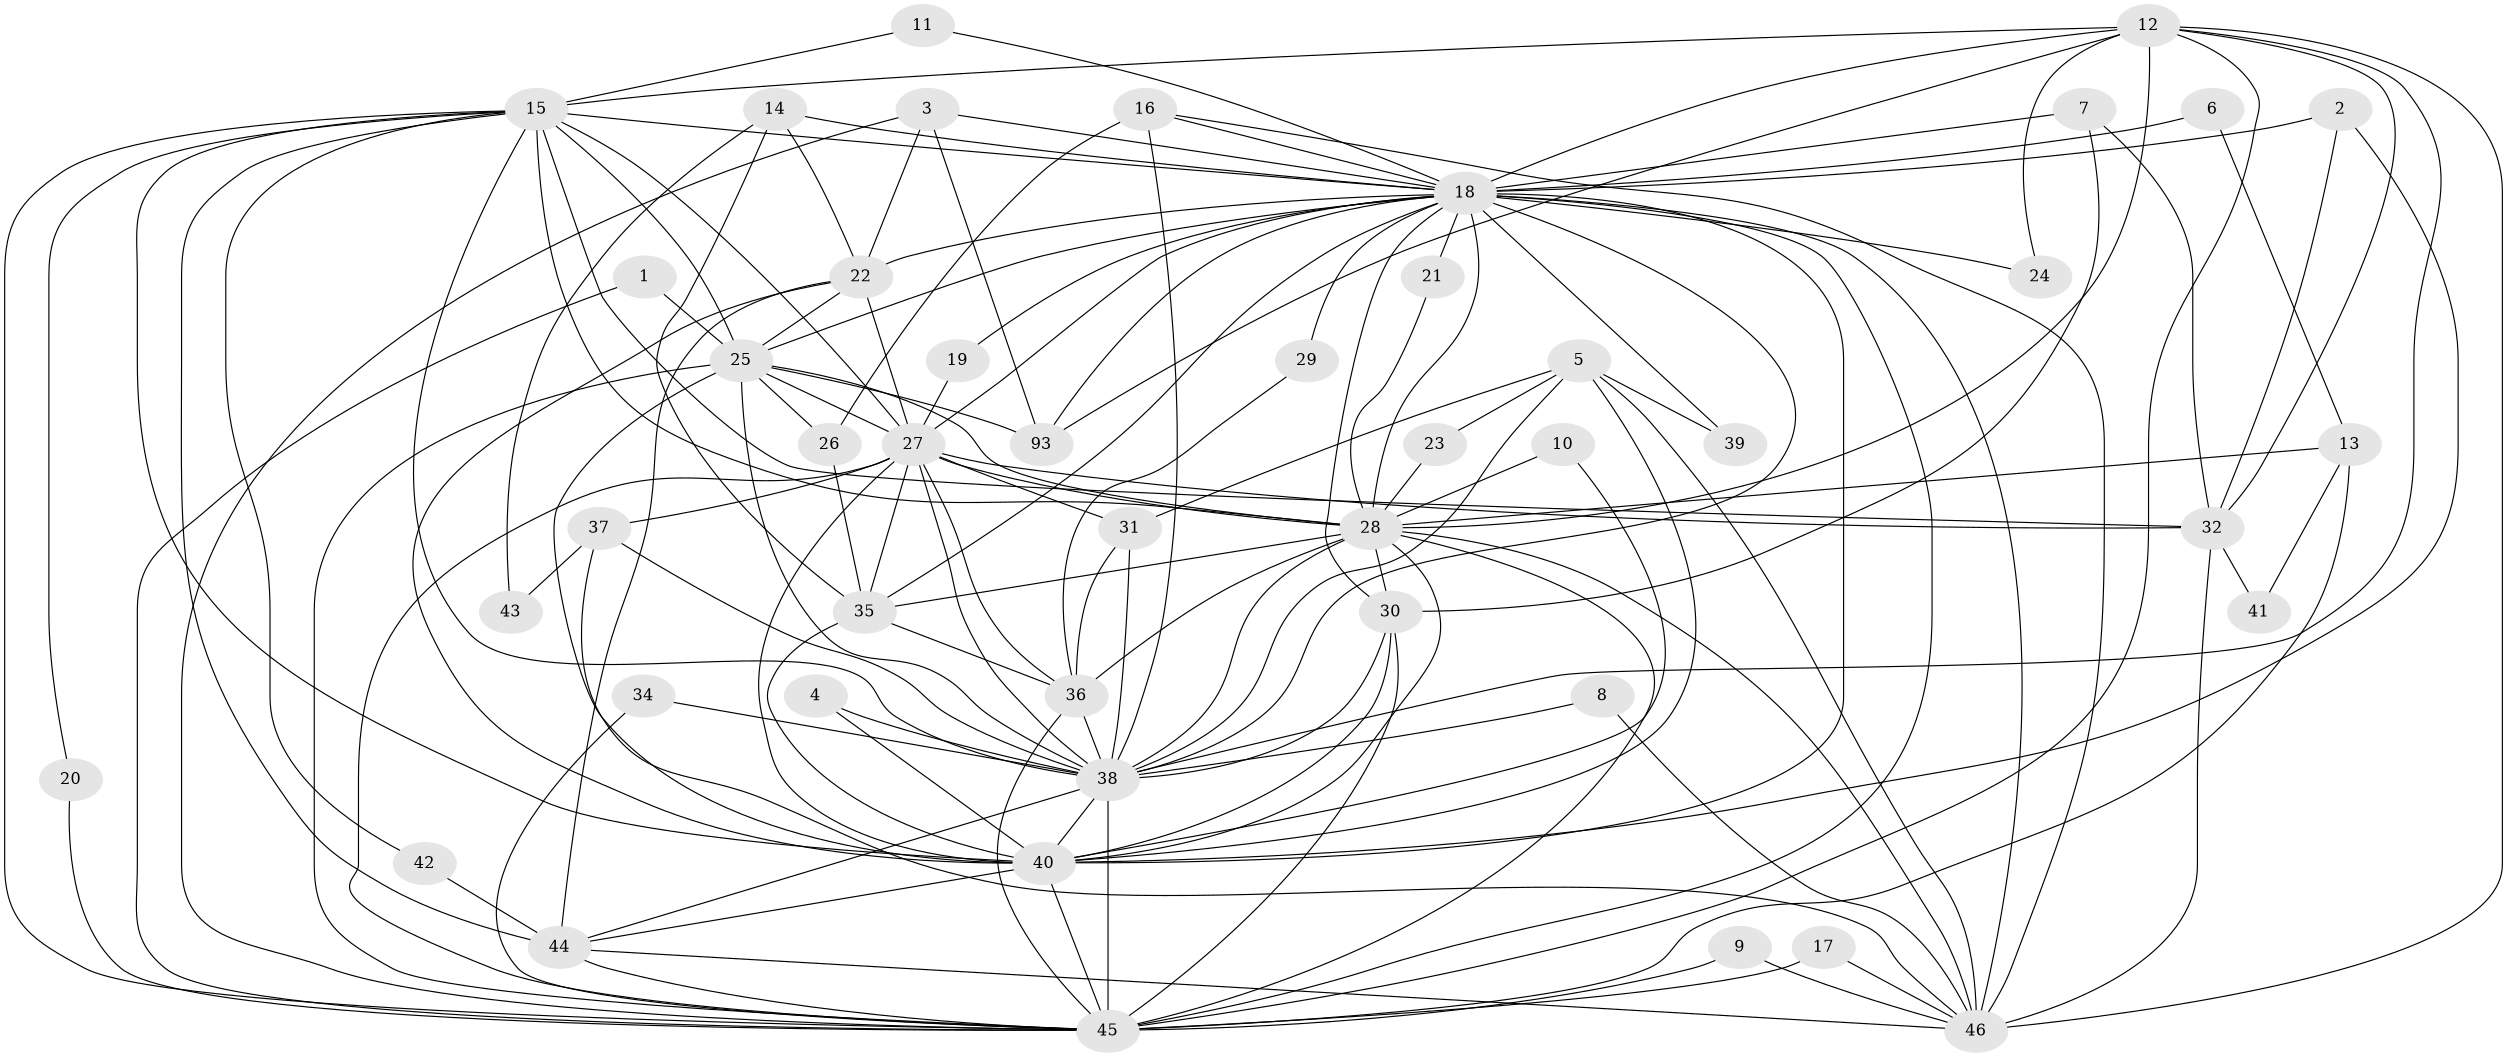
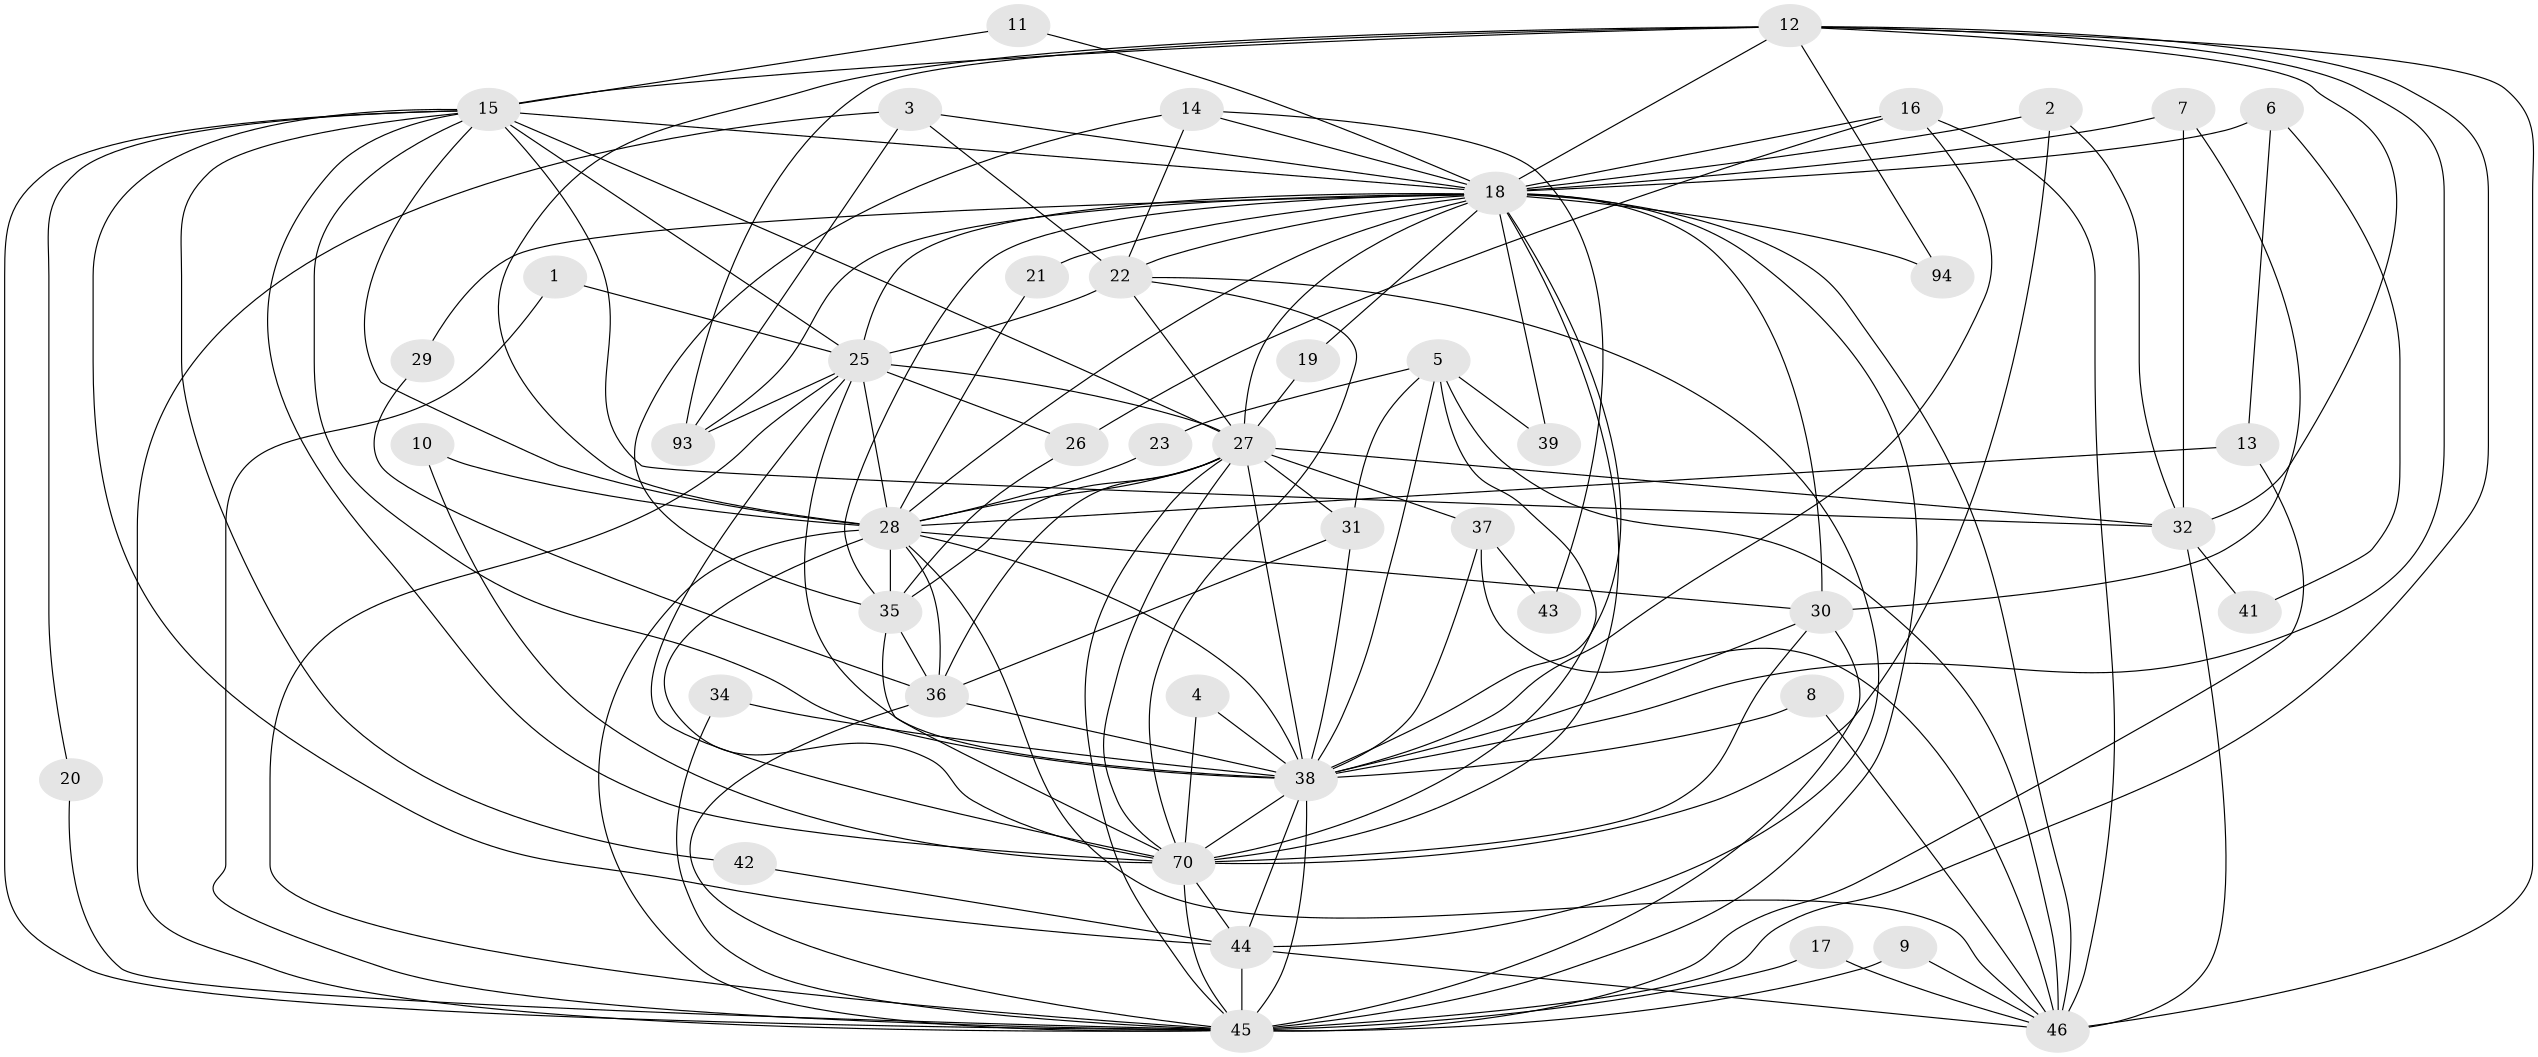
(2040, 277) -> (1943, 277)
(2304, 529) -> (2400, 381)
(1044, 864) -> (1184, 864)
